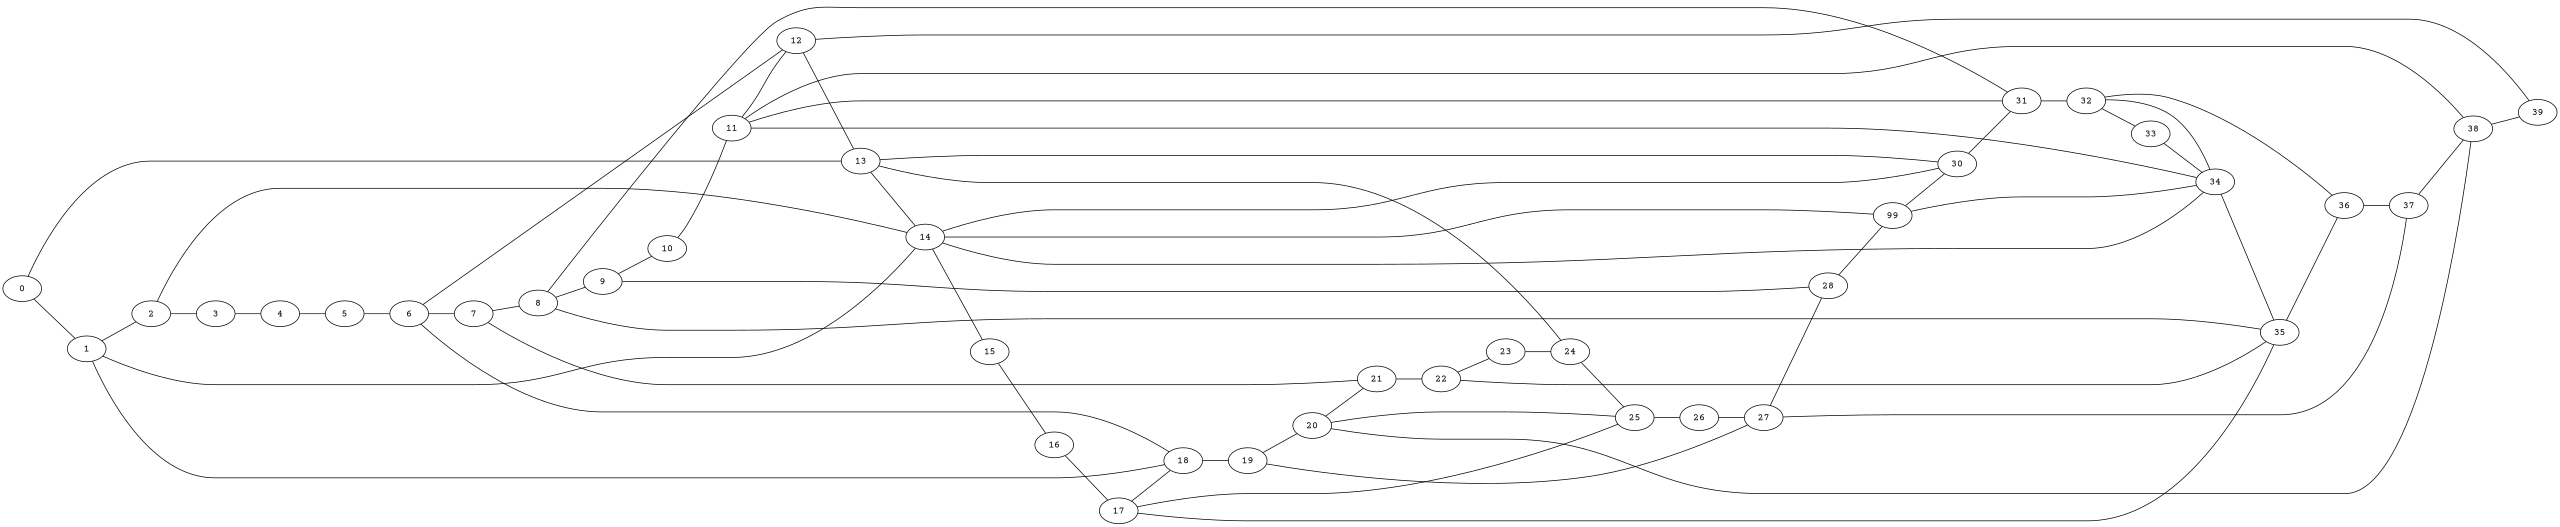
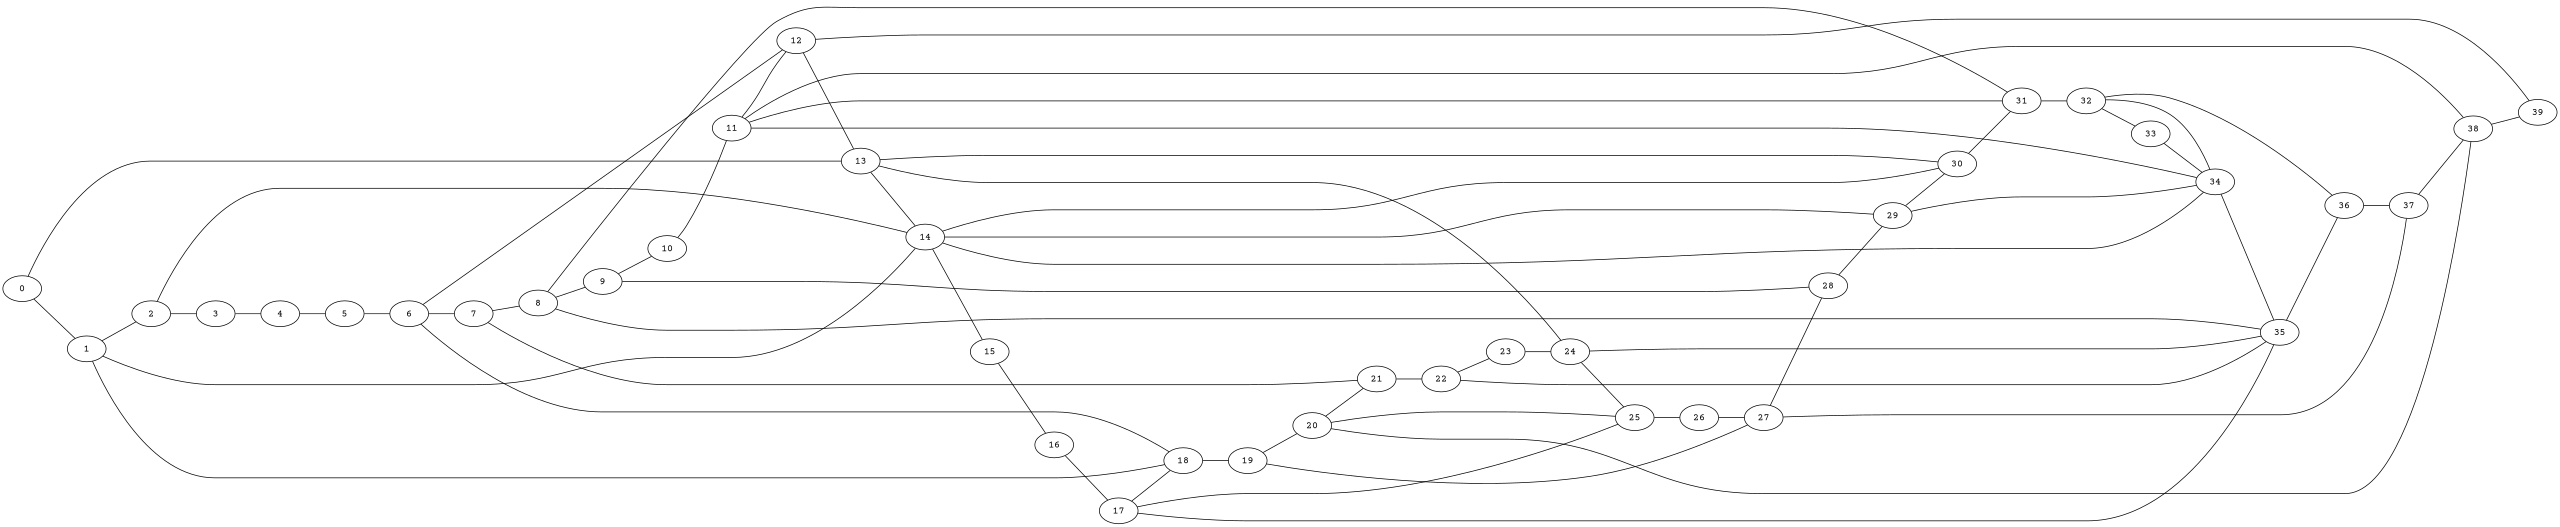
(1893, 216) -> (1893, 216)
none -> (1926, 349)
